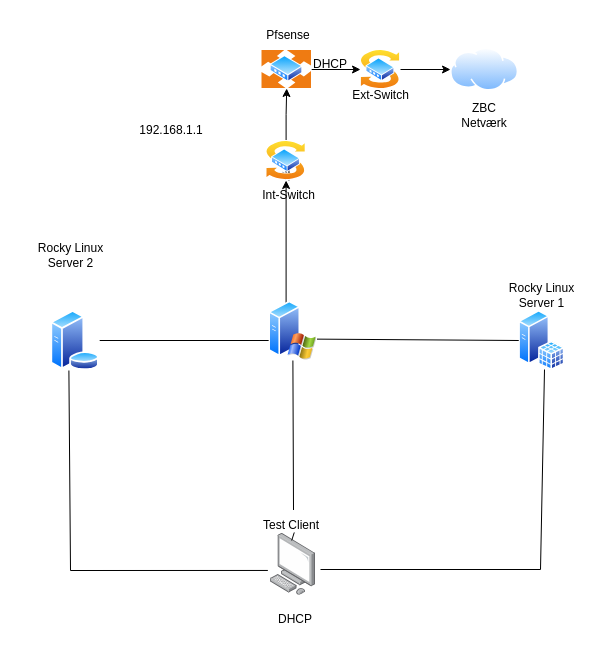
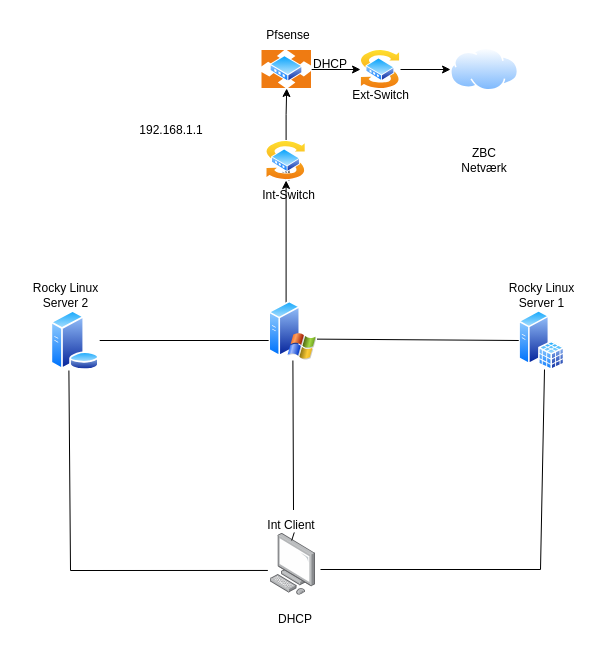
(485, 116) -> (485, 161)
(71, 256) -> (66, 296)
(292, 526) -> (292, 526)
